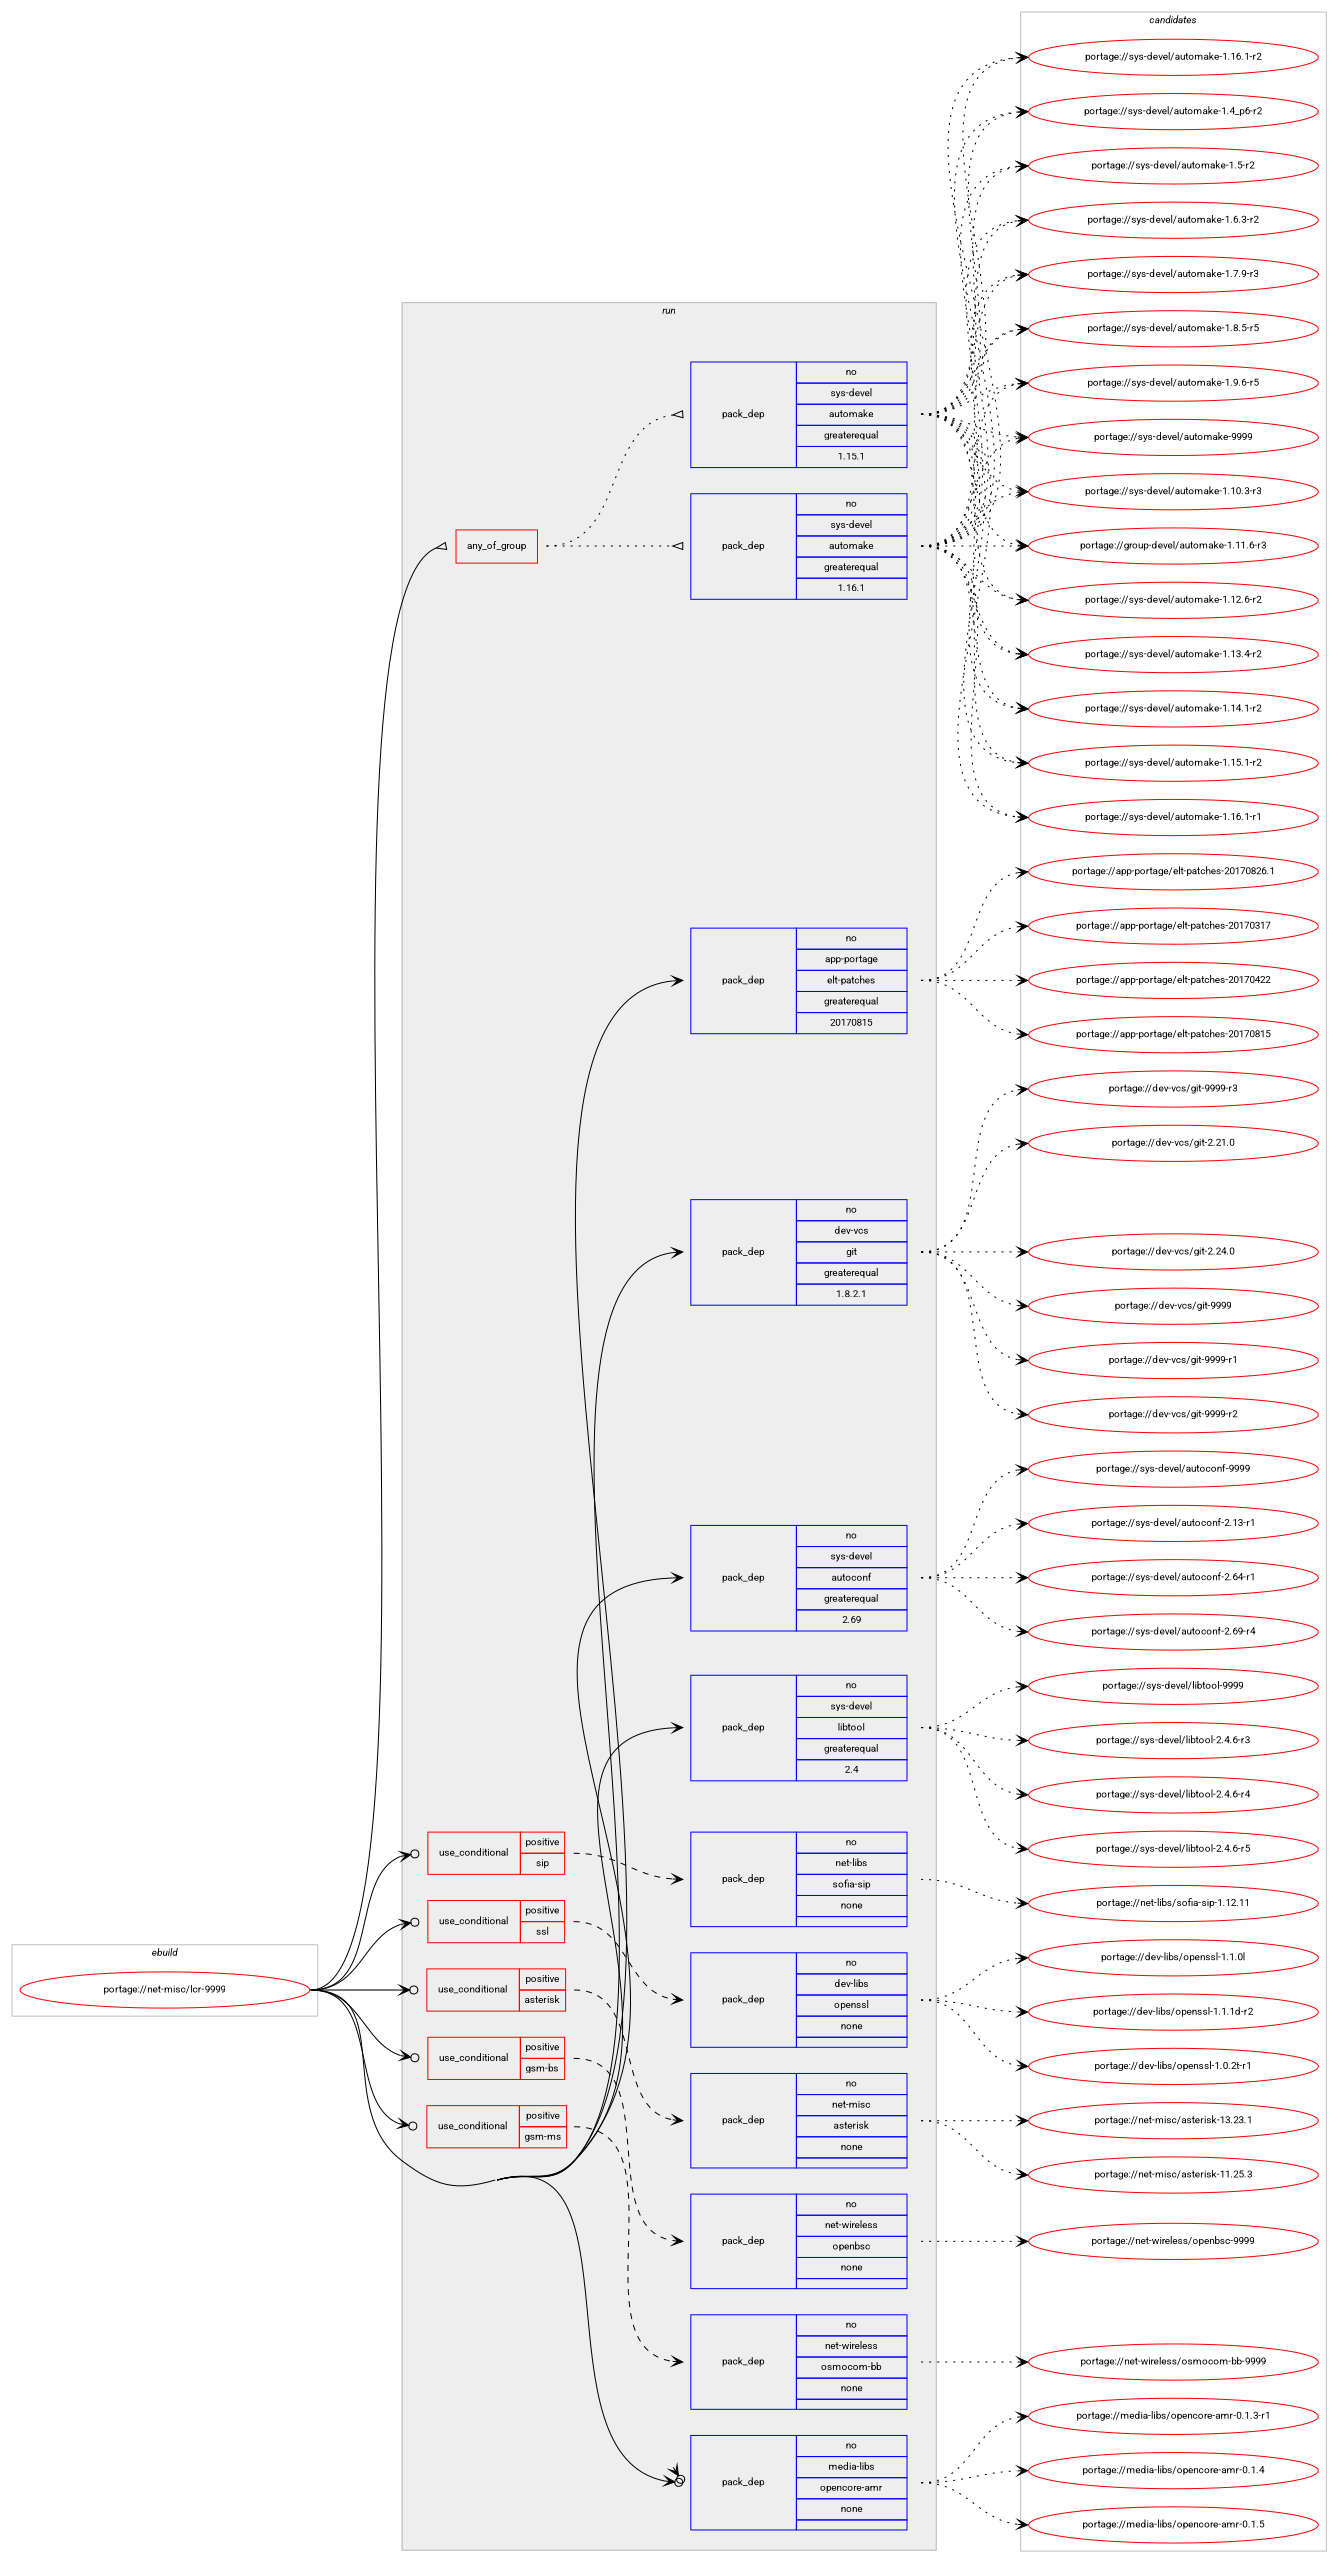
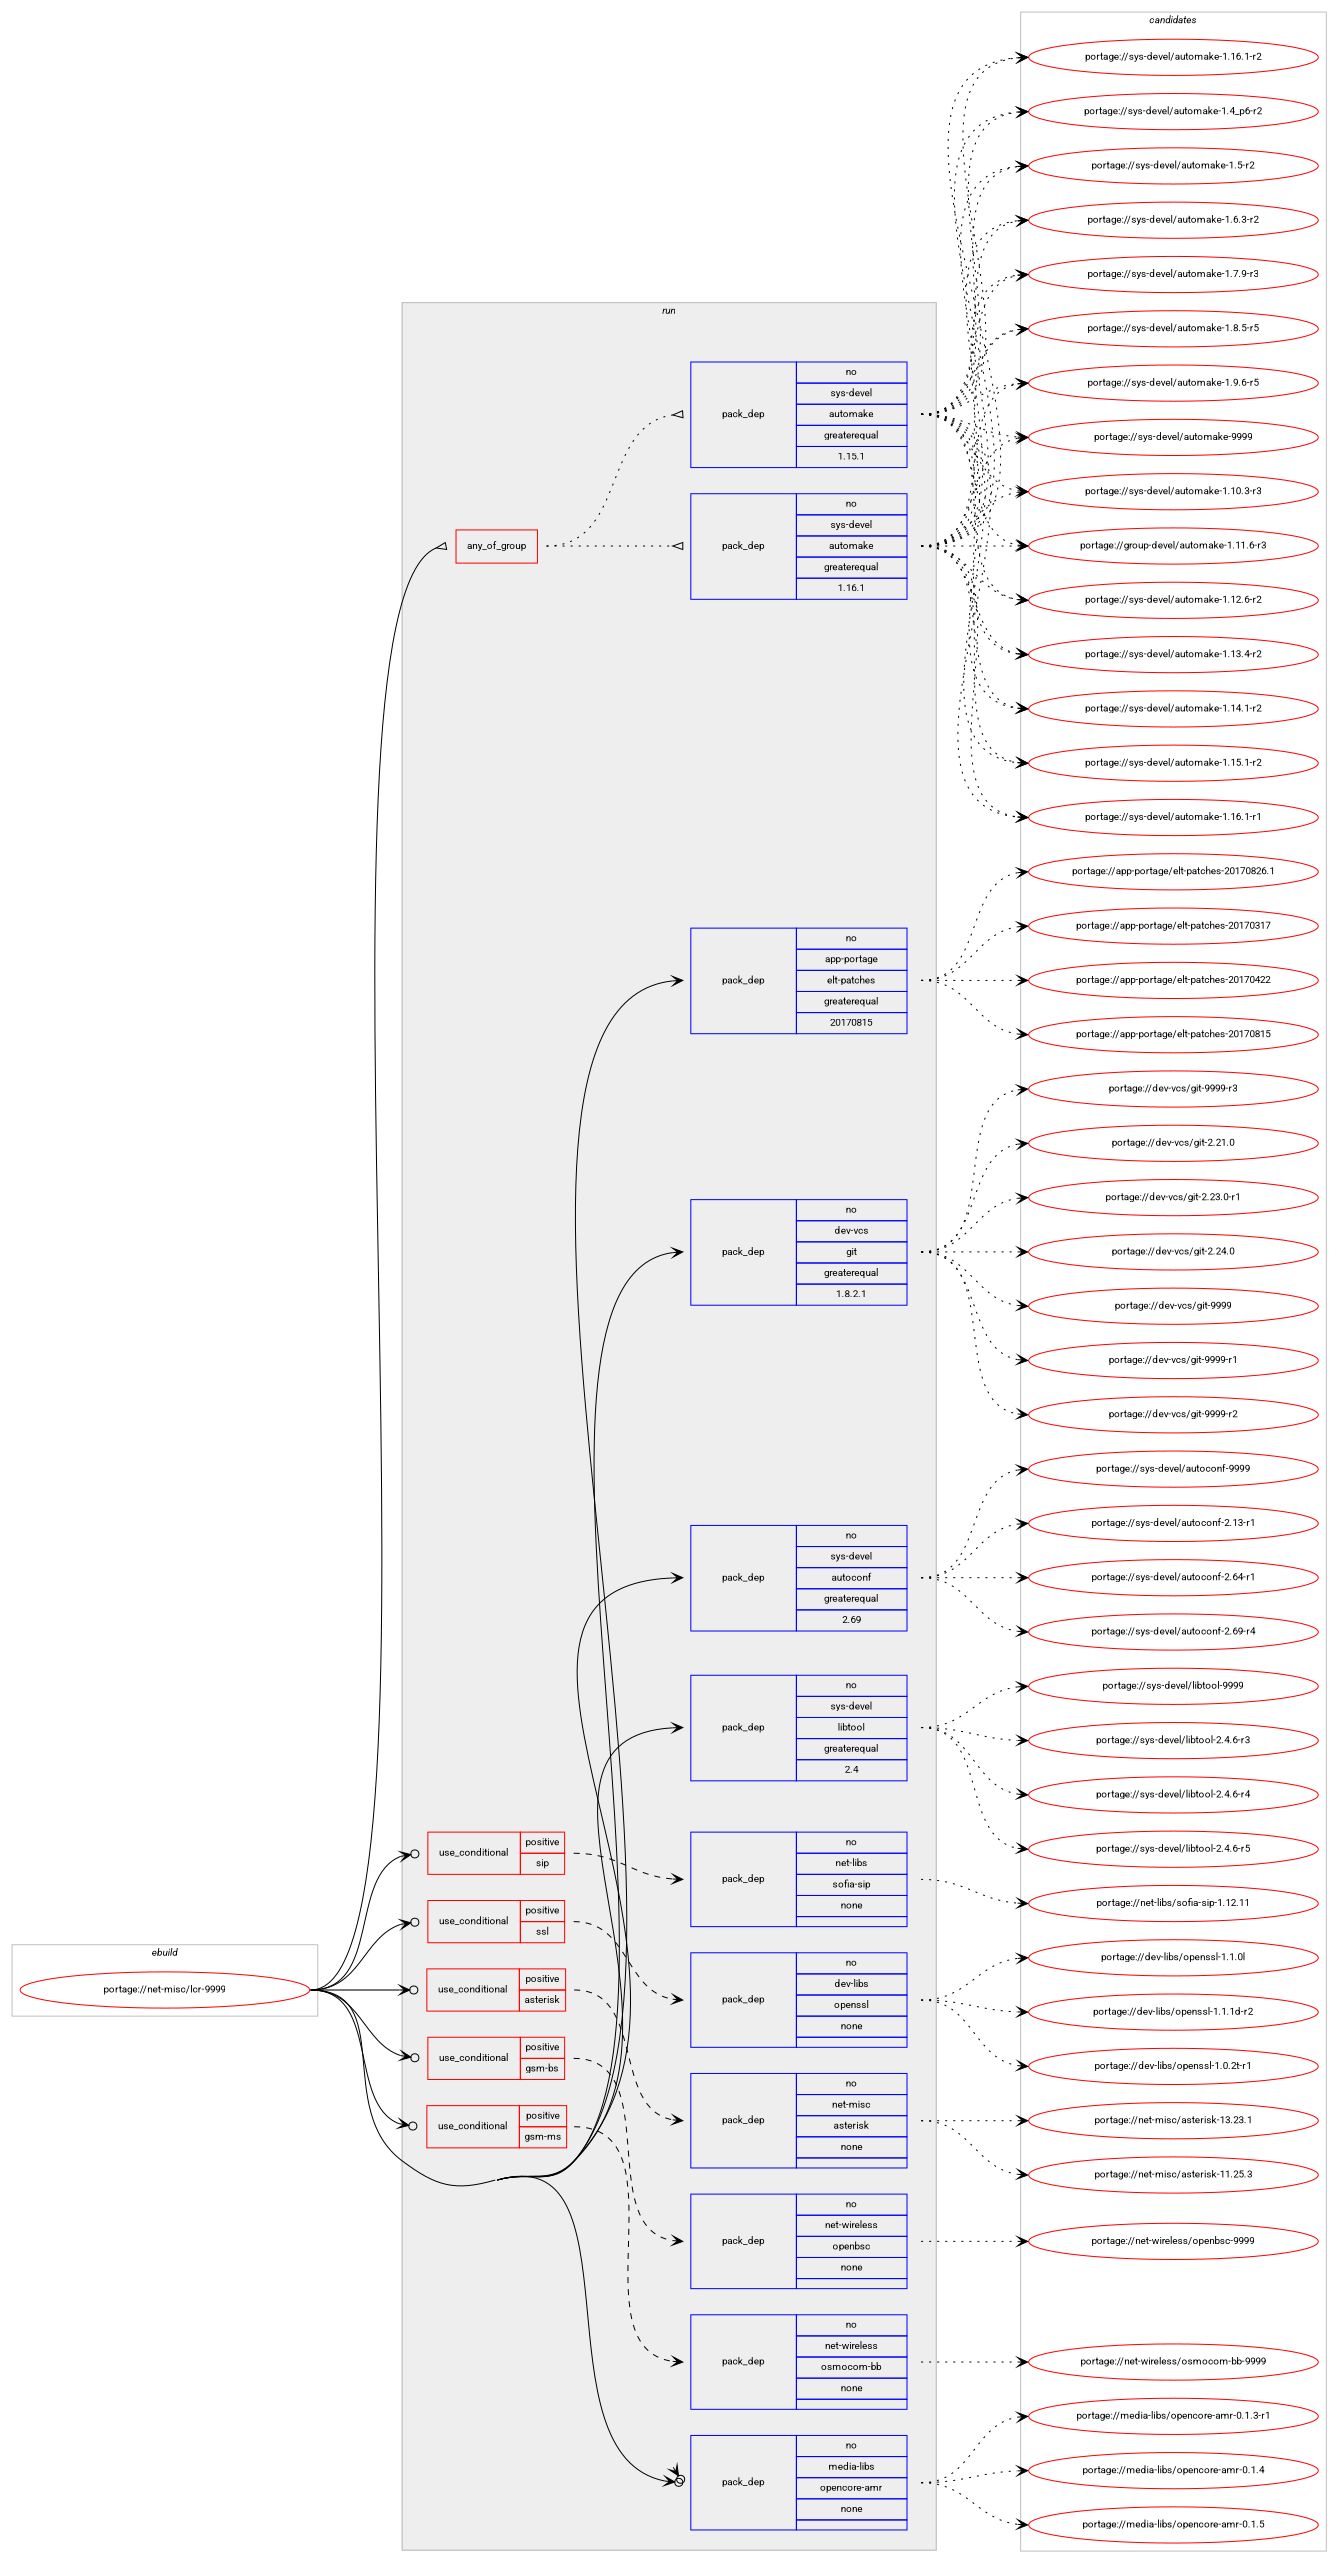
none -> (1173, 1198)
